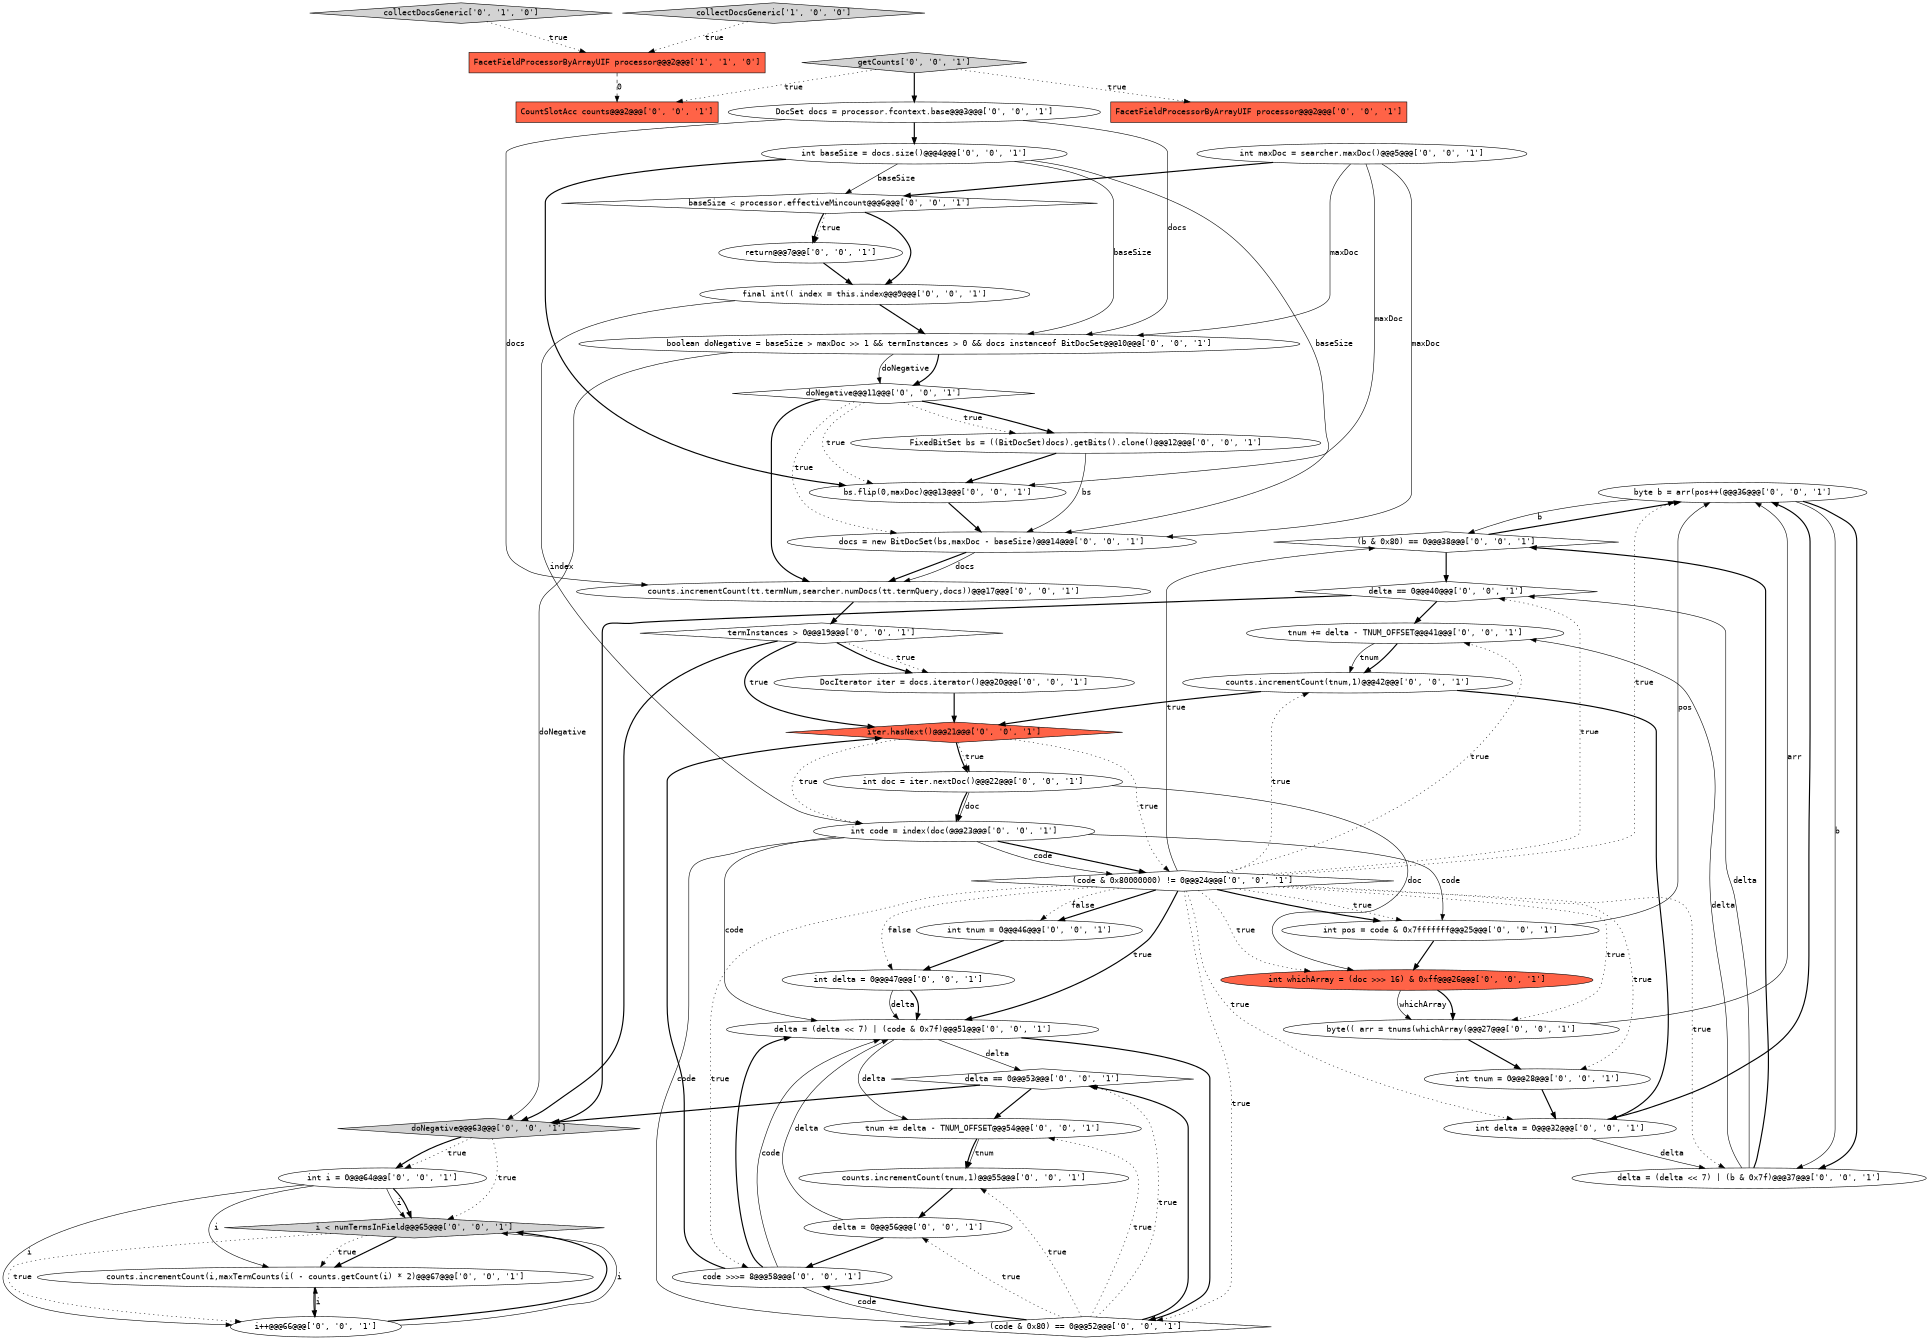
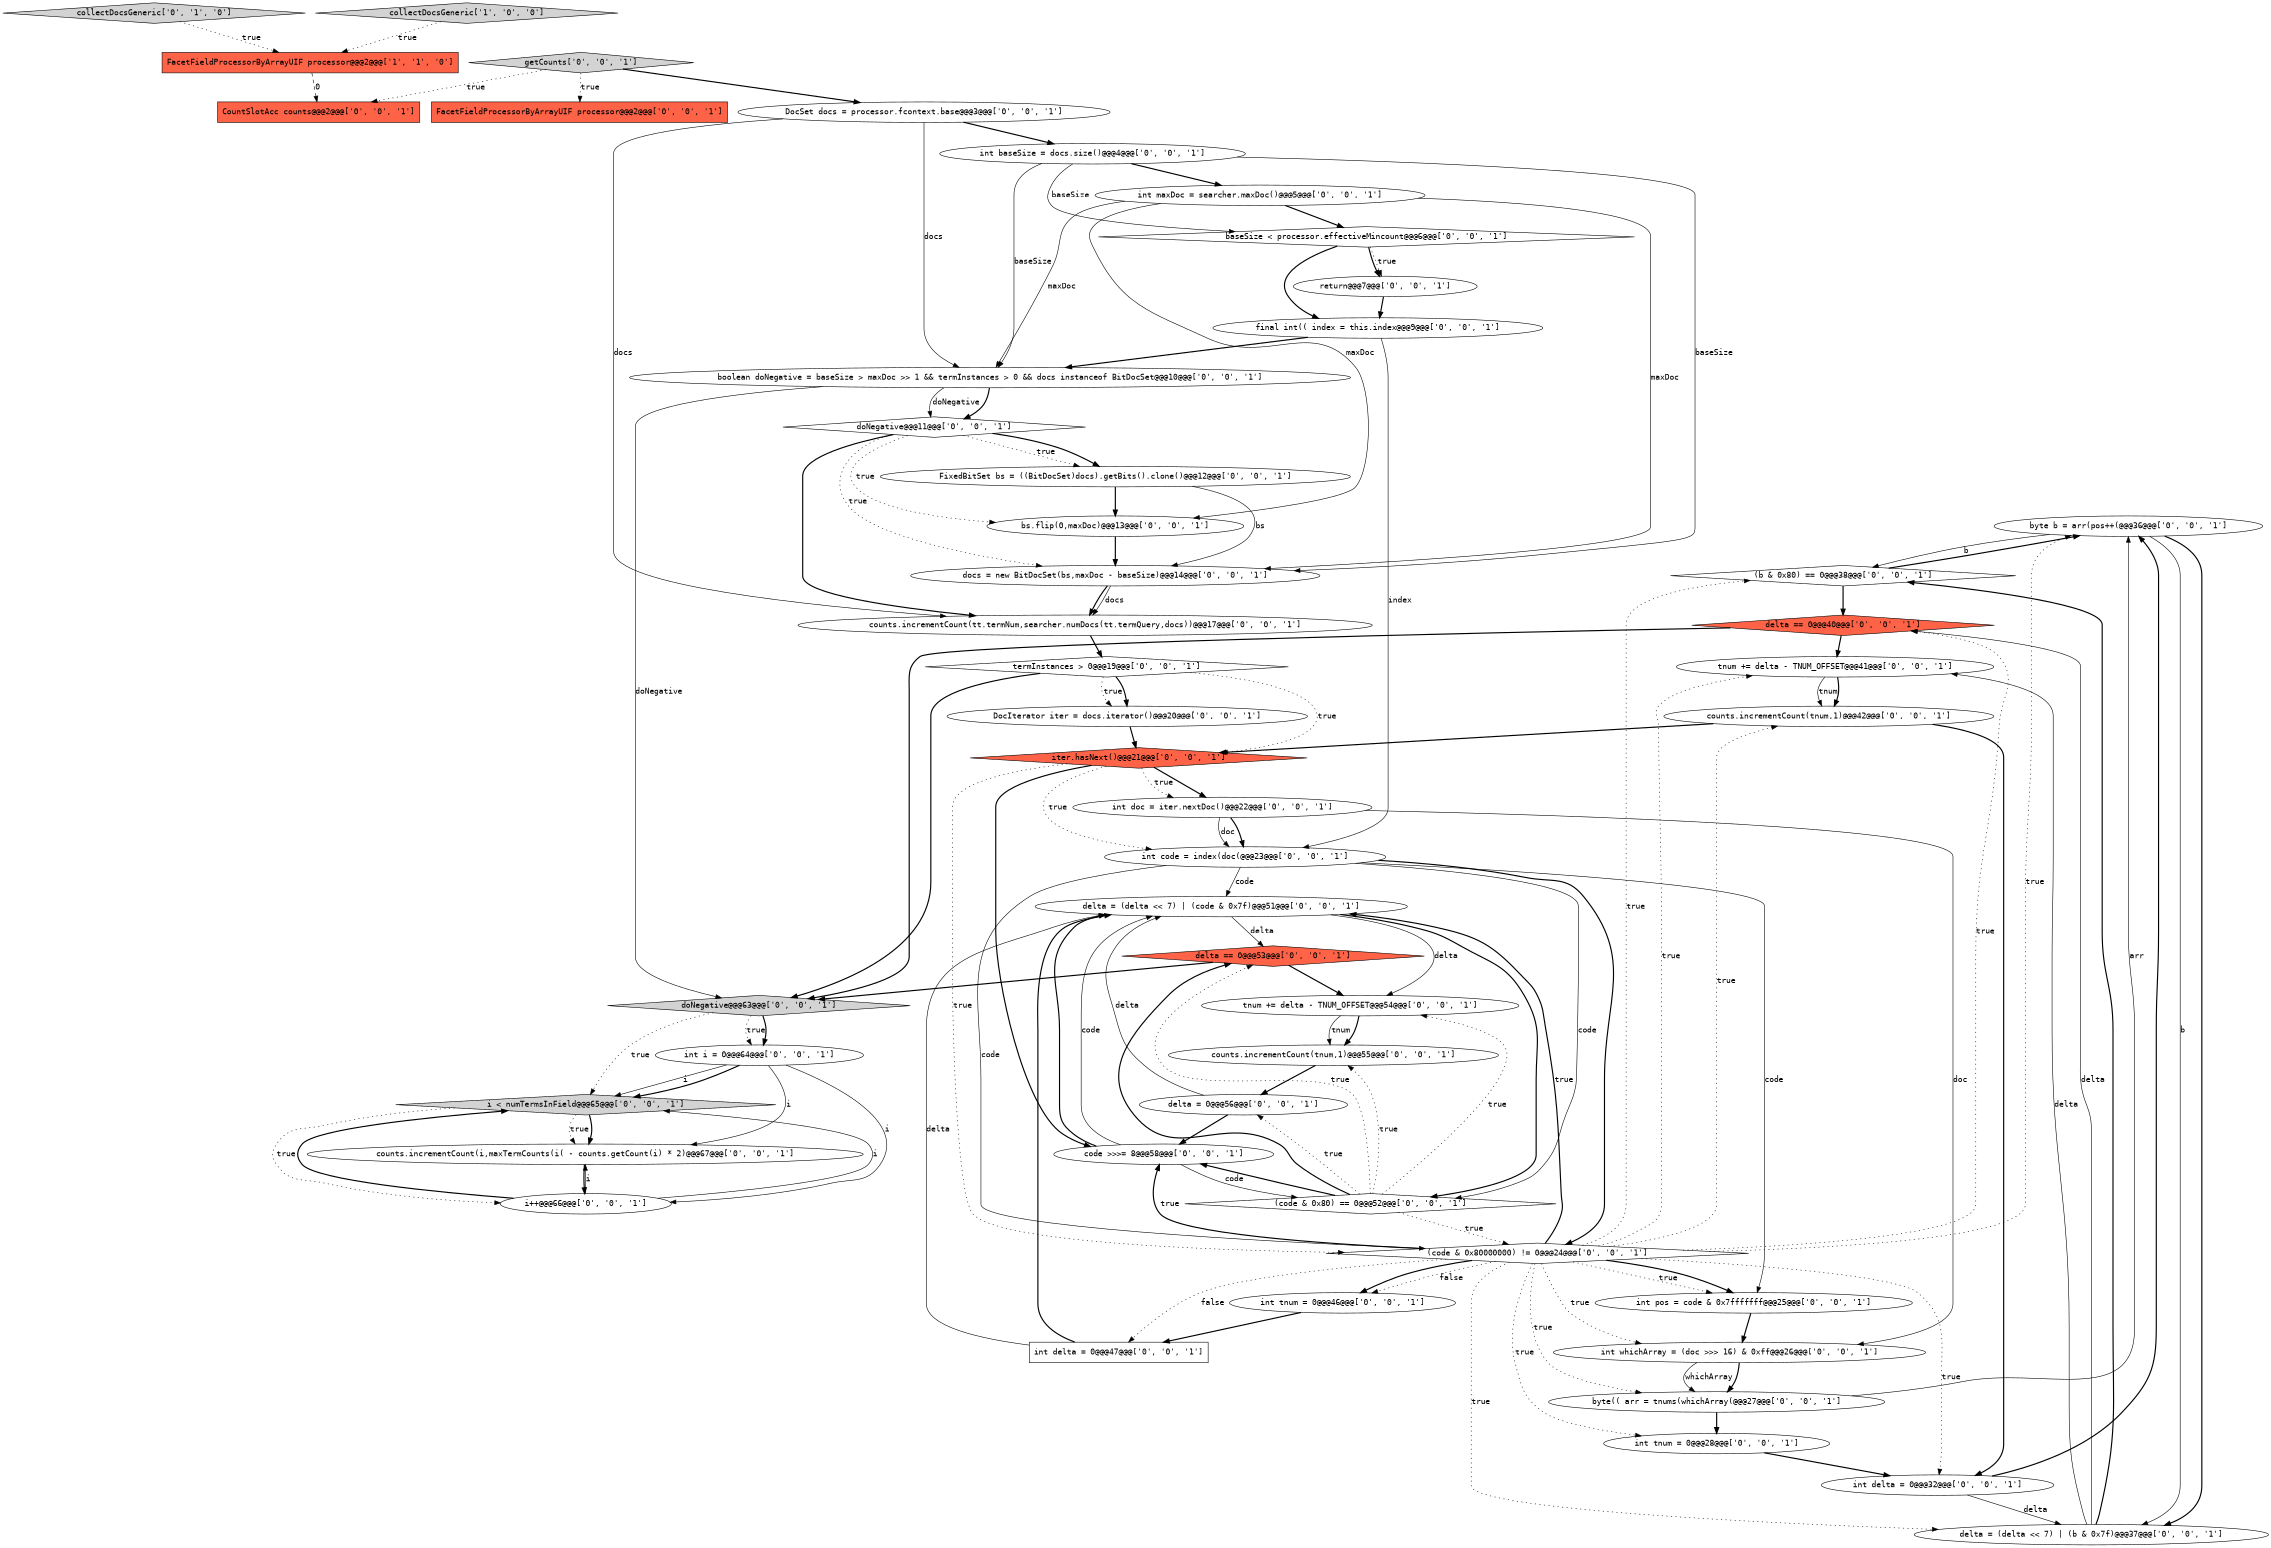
(549, 314) -> (1173, 174)
(1446, 592) -> (1843, 625)
(1167, 627) -> (1626, 900)
(768, 705) -> (1307, 701)
(1678, 749) -> none
(667, 929) -> (996, 936)
(742, 955) -> (1251, 1236)
(898, 980) -> (1119, 1352)
(1407, 980) -> (1739, 1352)
(1042, 1079) -> (1273, 956)
(1231, 1124) -> (1451, 1228)
